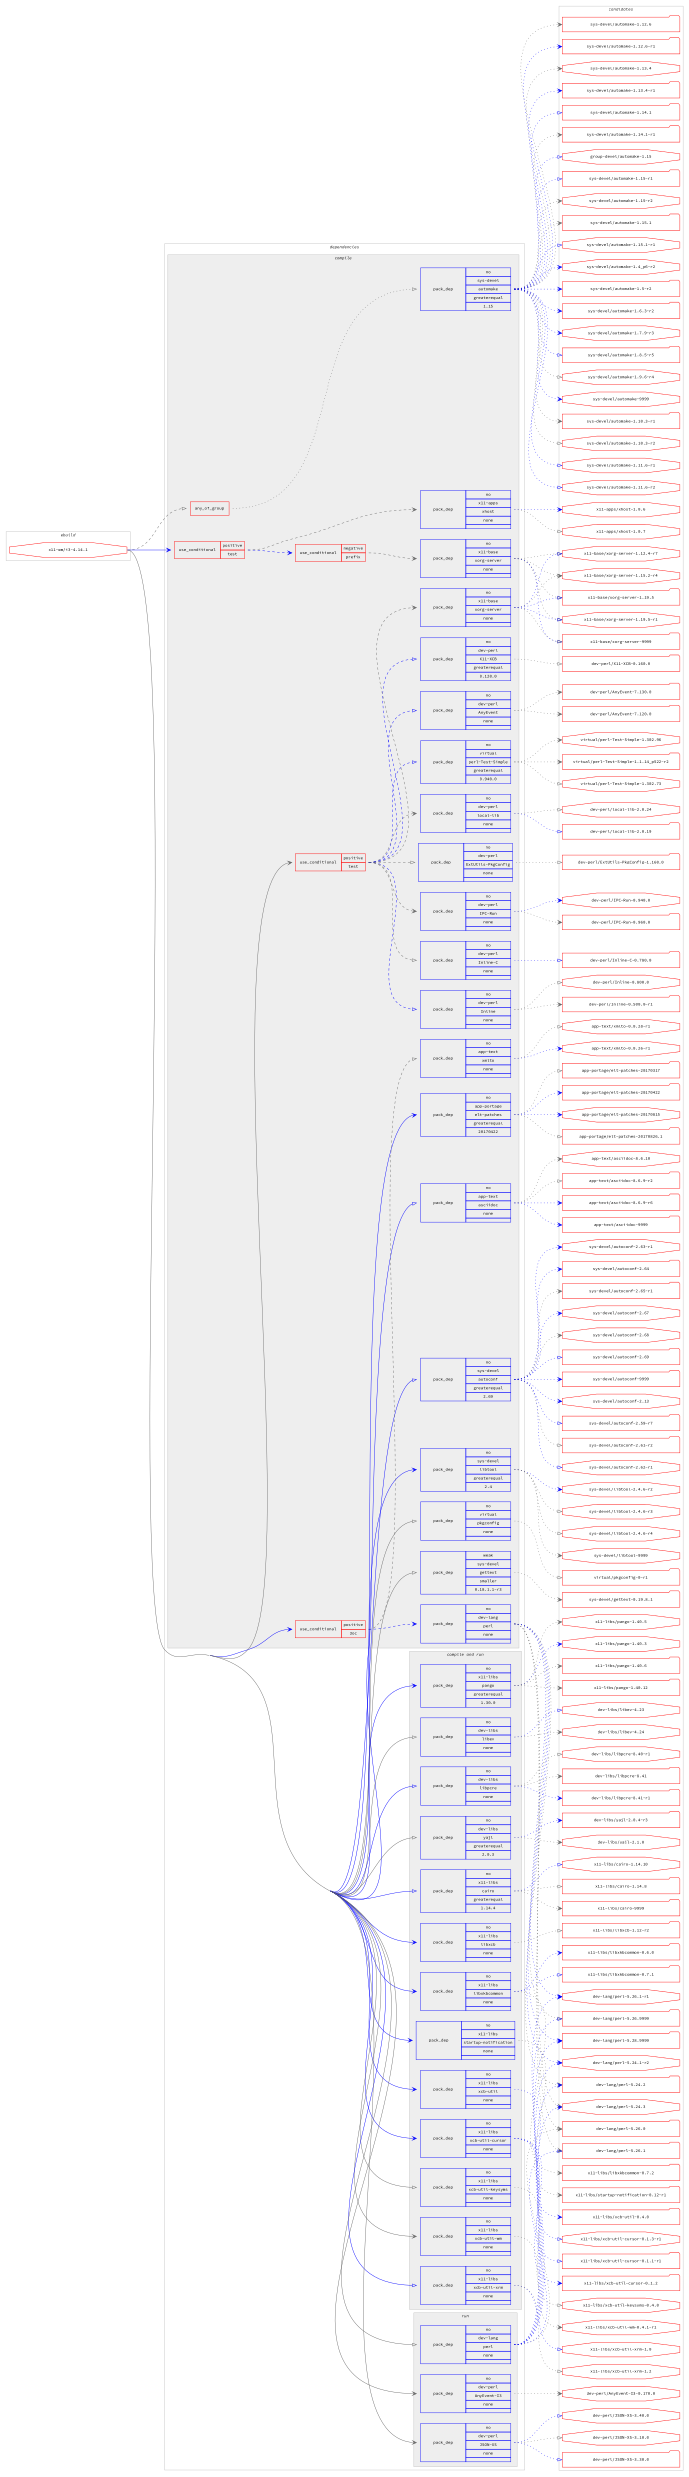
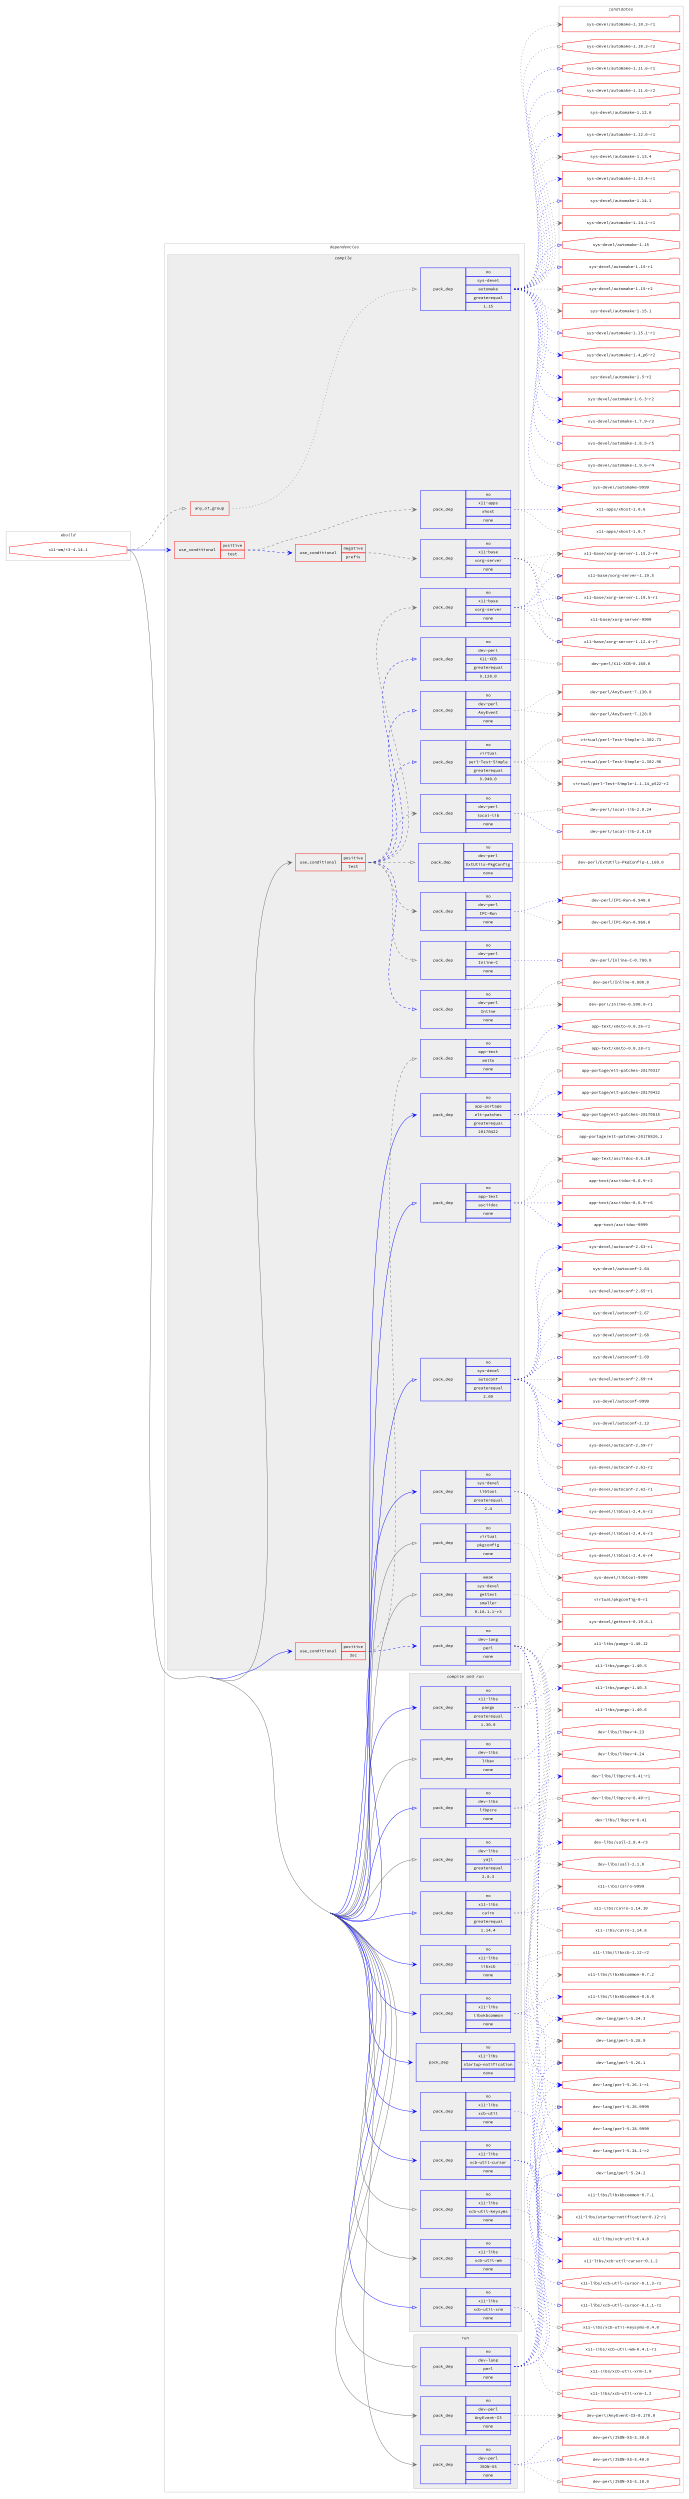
(621, 157) -> (621, 245)
none -> (621, 1379)
